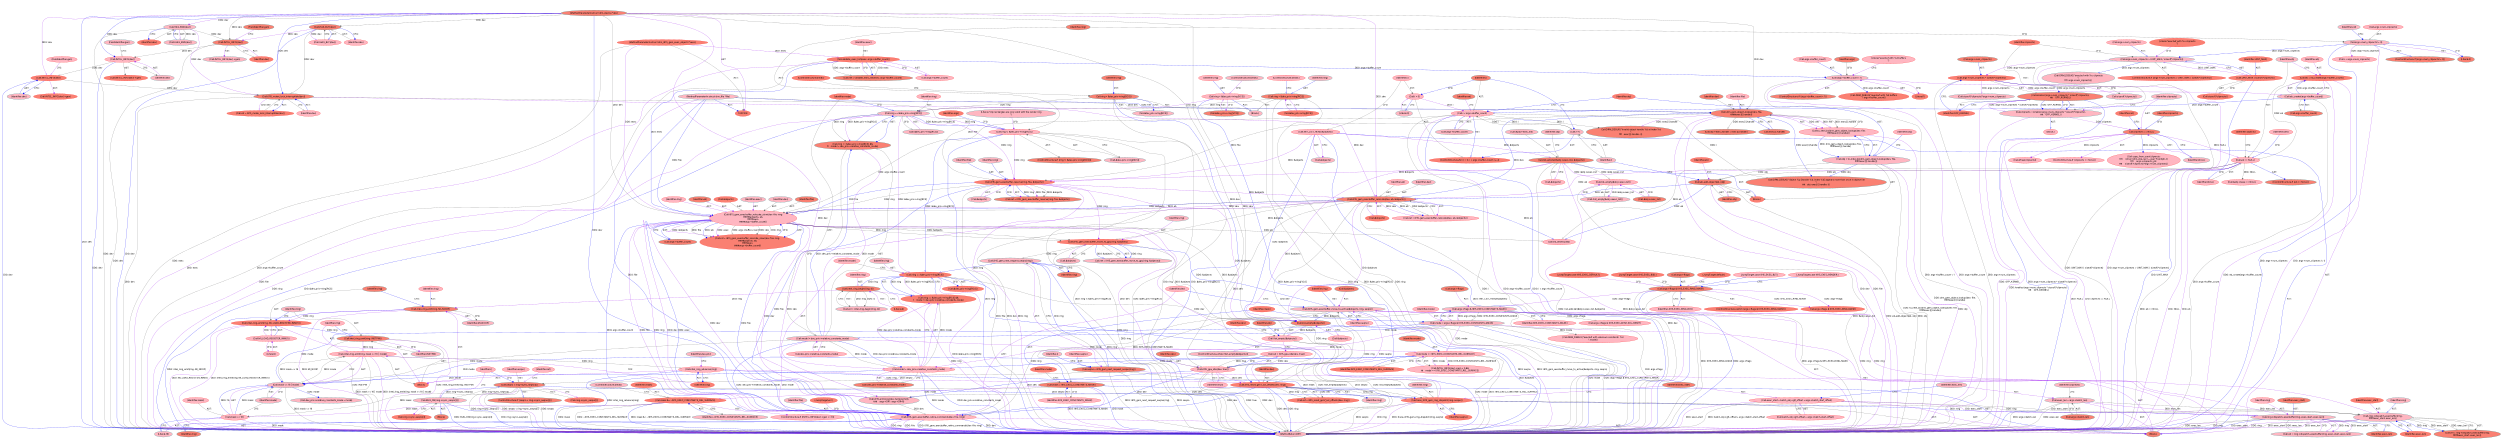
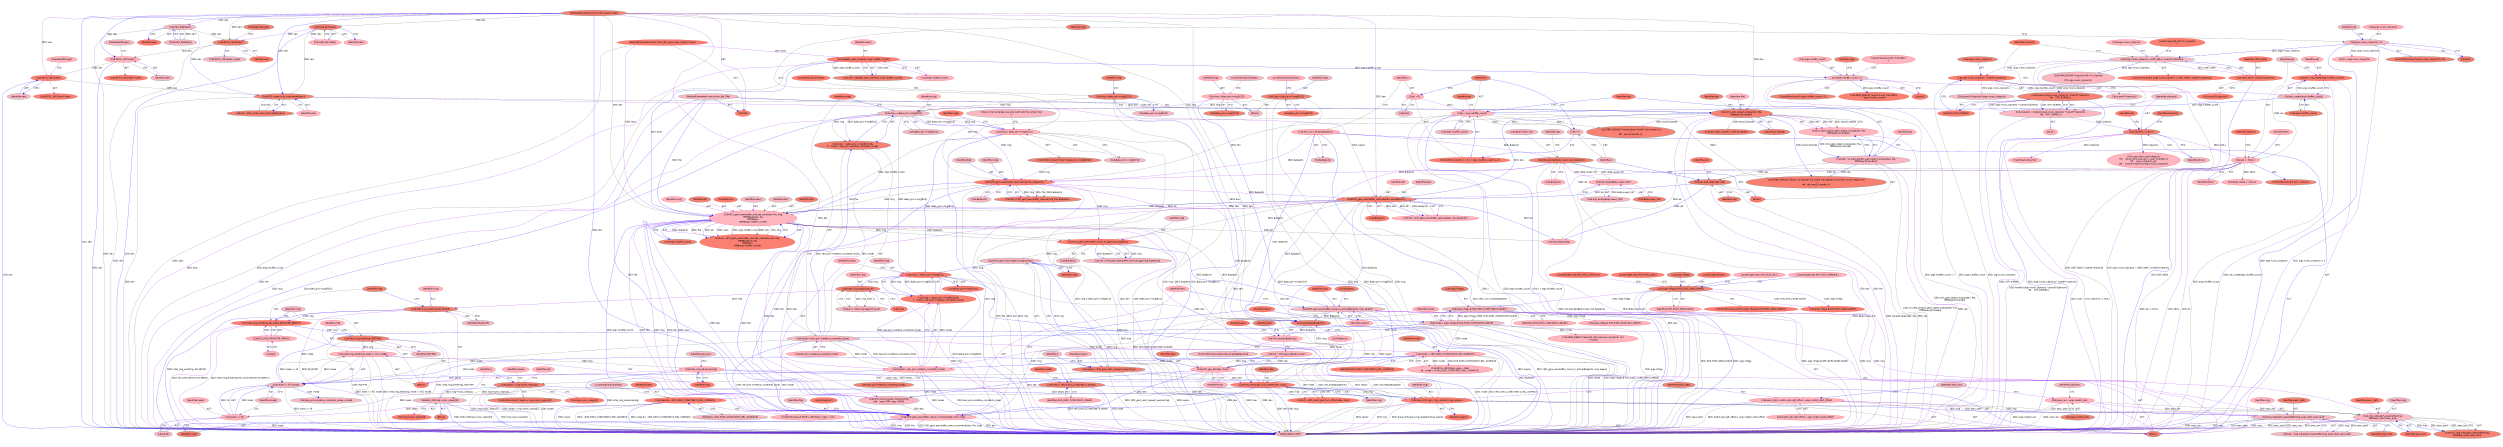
(260, 113) -> (260, 113)
(1359, 145) -> (1359, 145)
(1014, 156) -> (1040, 171)
(2074, 160) -> none
(1675, 309) -> (1675, 309)
(2070, 400) -> (2070, 400)
